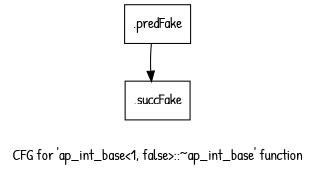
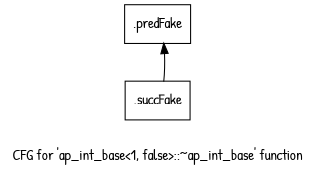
(151, 57) -> (165, 68)
